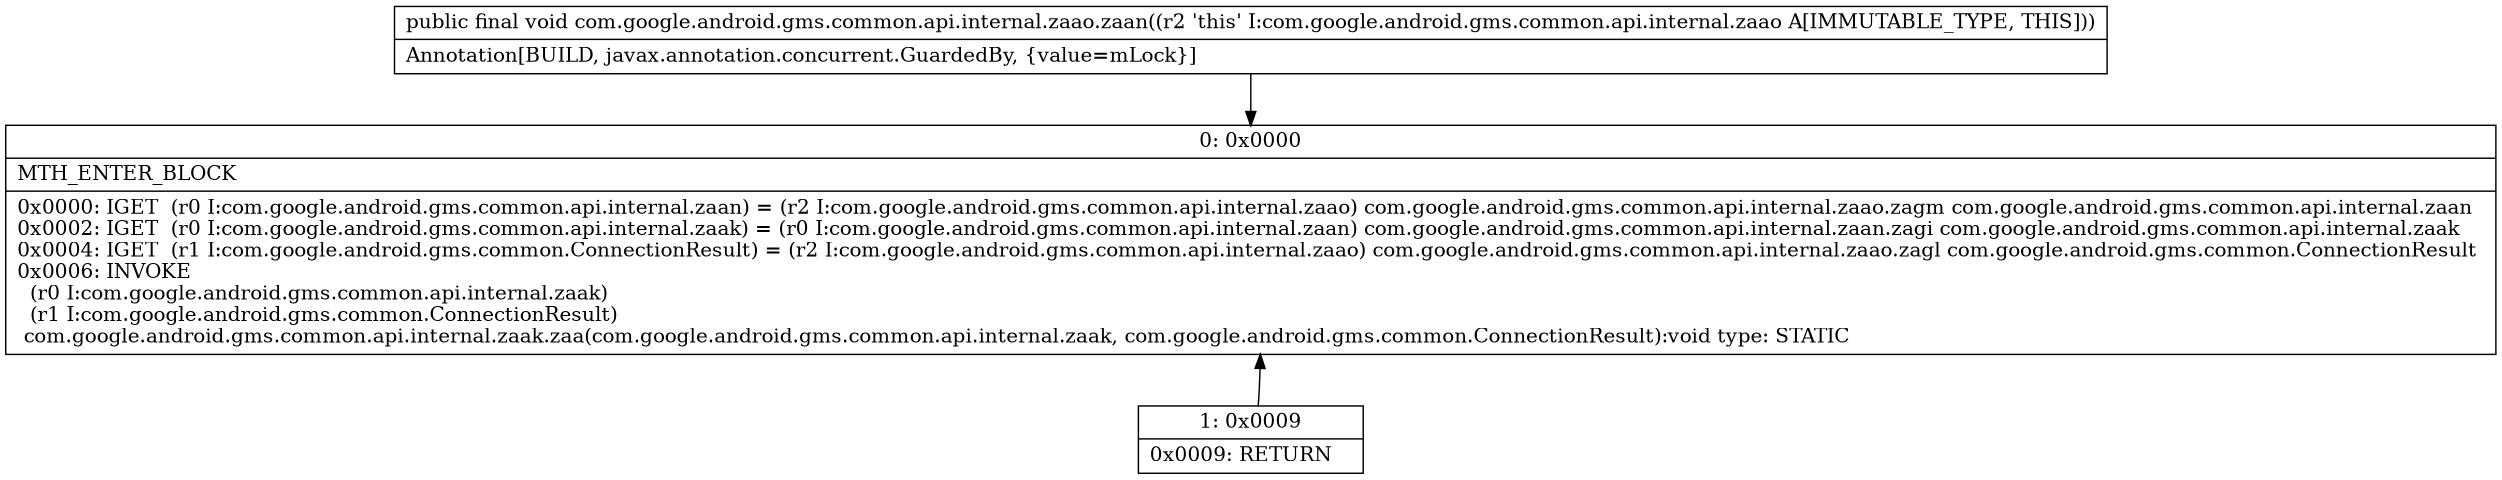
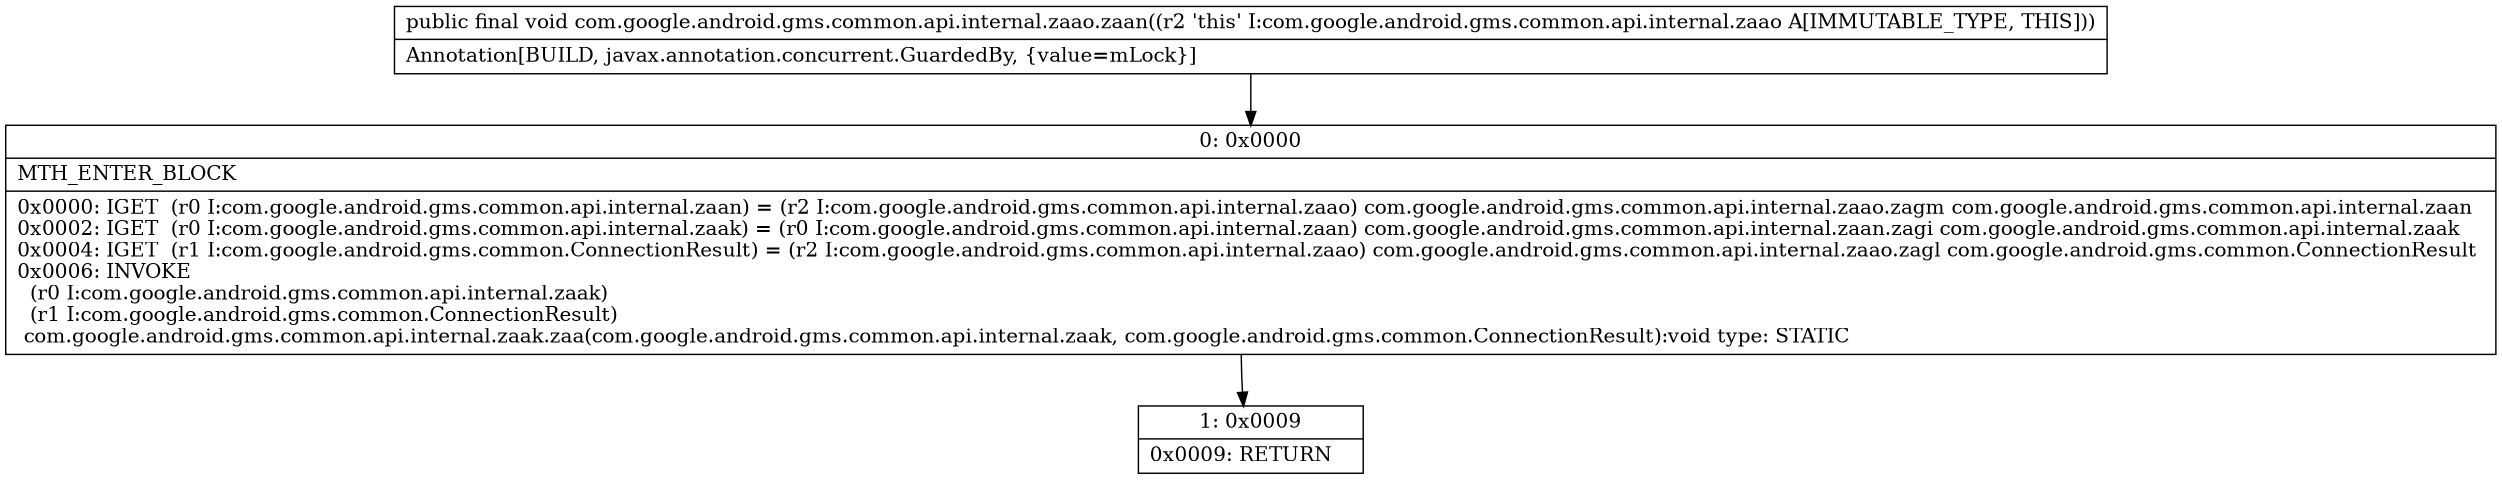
(1259, 388) -> (1242, 373)
